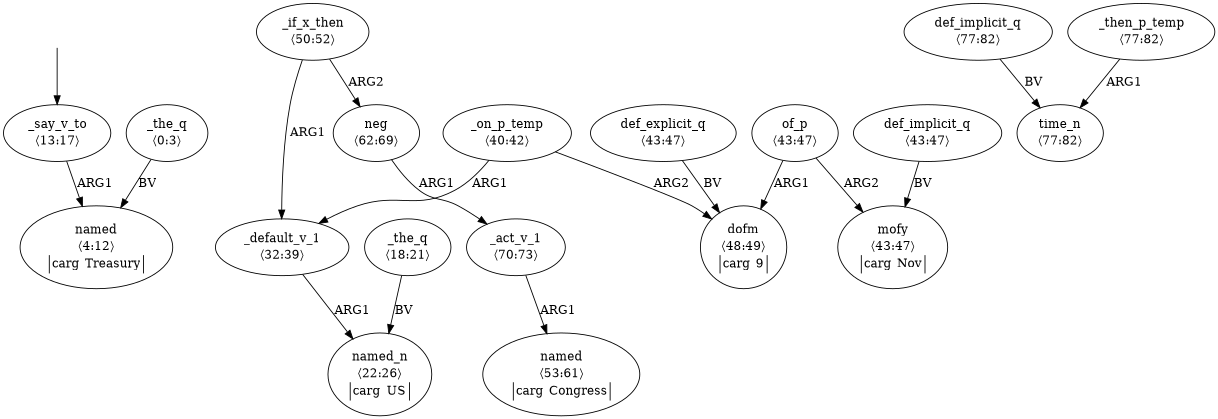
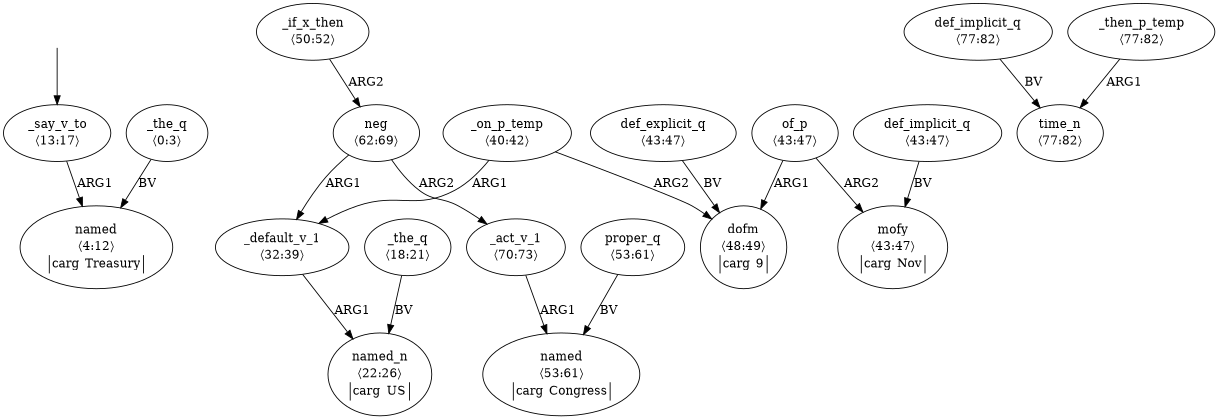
(286, 134) -> (322, 181)
(437, 184) -> (437, 184)
none -> (633, 247)
